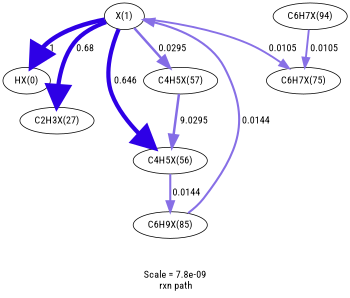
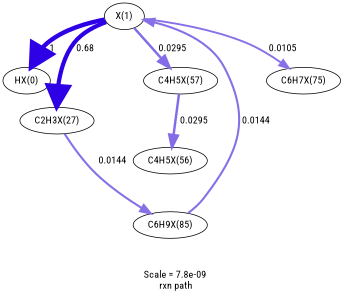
(310, 16) -> none
(109, 85) -> none
(193, 121) -> (193, 121)
(170, 188) -> (98, 176)
